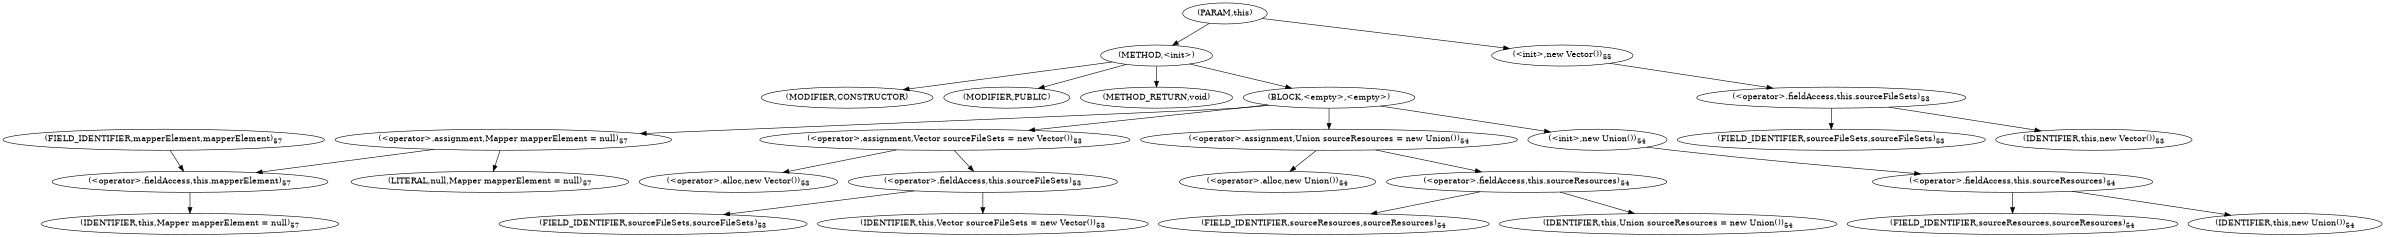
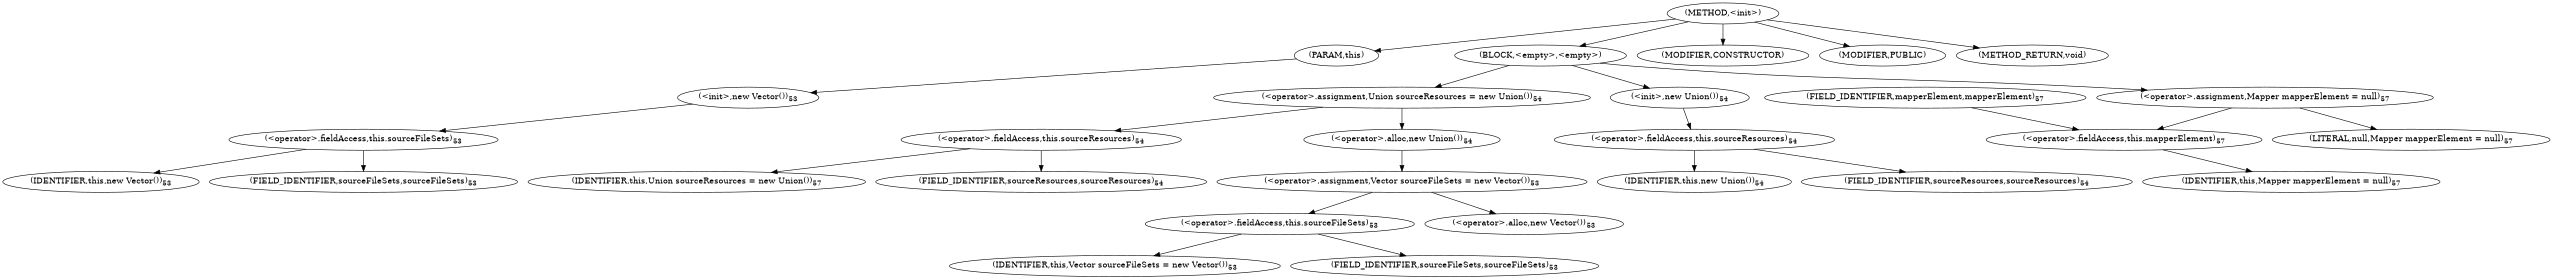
(1194, 33) -> (1528, 35)
(1607, 55) -> (793, 97)
(1151, 117) -> (1402, 158)
(1789, 223) -> (817, 181)
